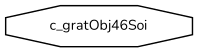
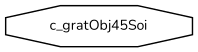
(99, 26) -> (99, 26)
